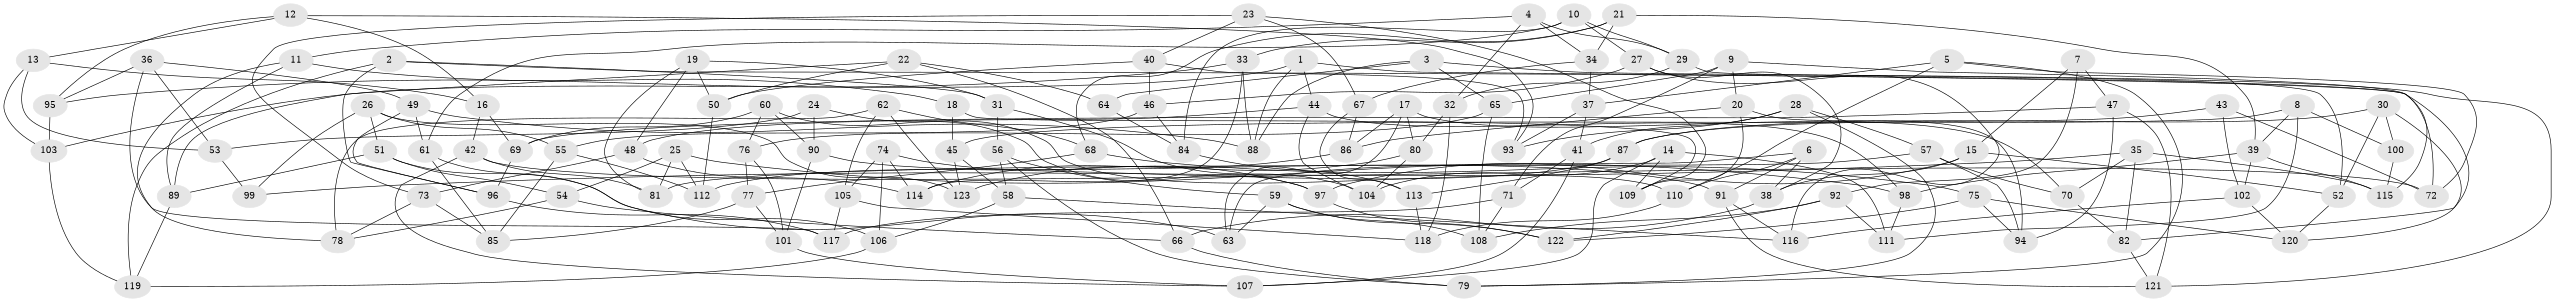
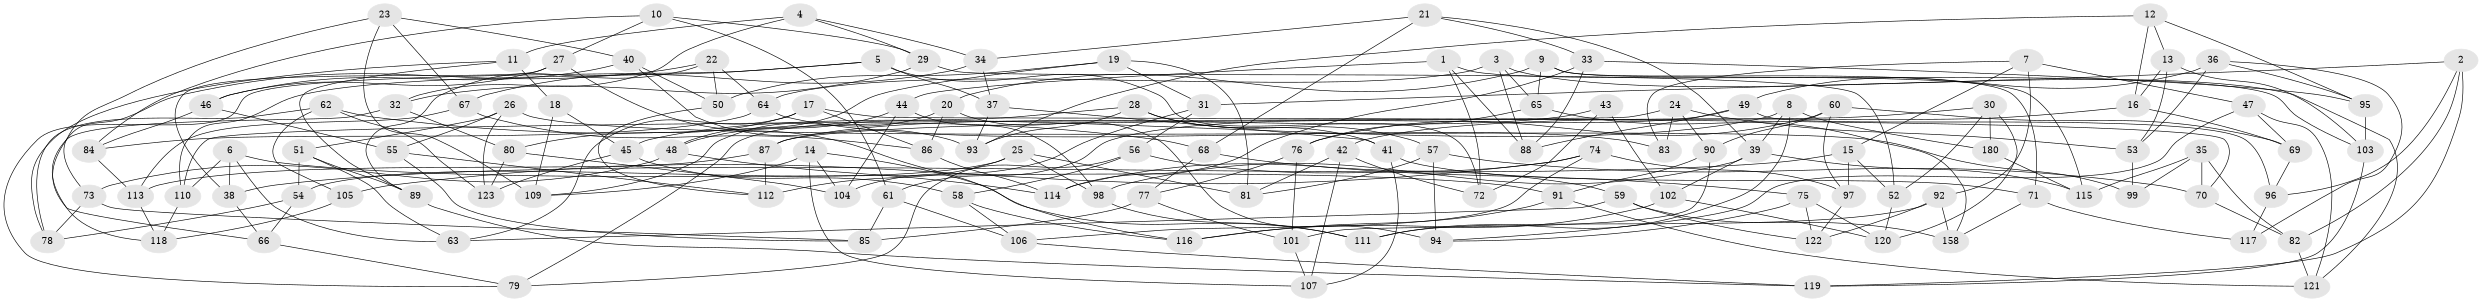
none -> (1665, 151)
(2396, 151) -> (1990, 151)
(837, 219) -> none
(1479, 242) -> (1951, 242)
